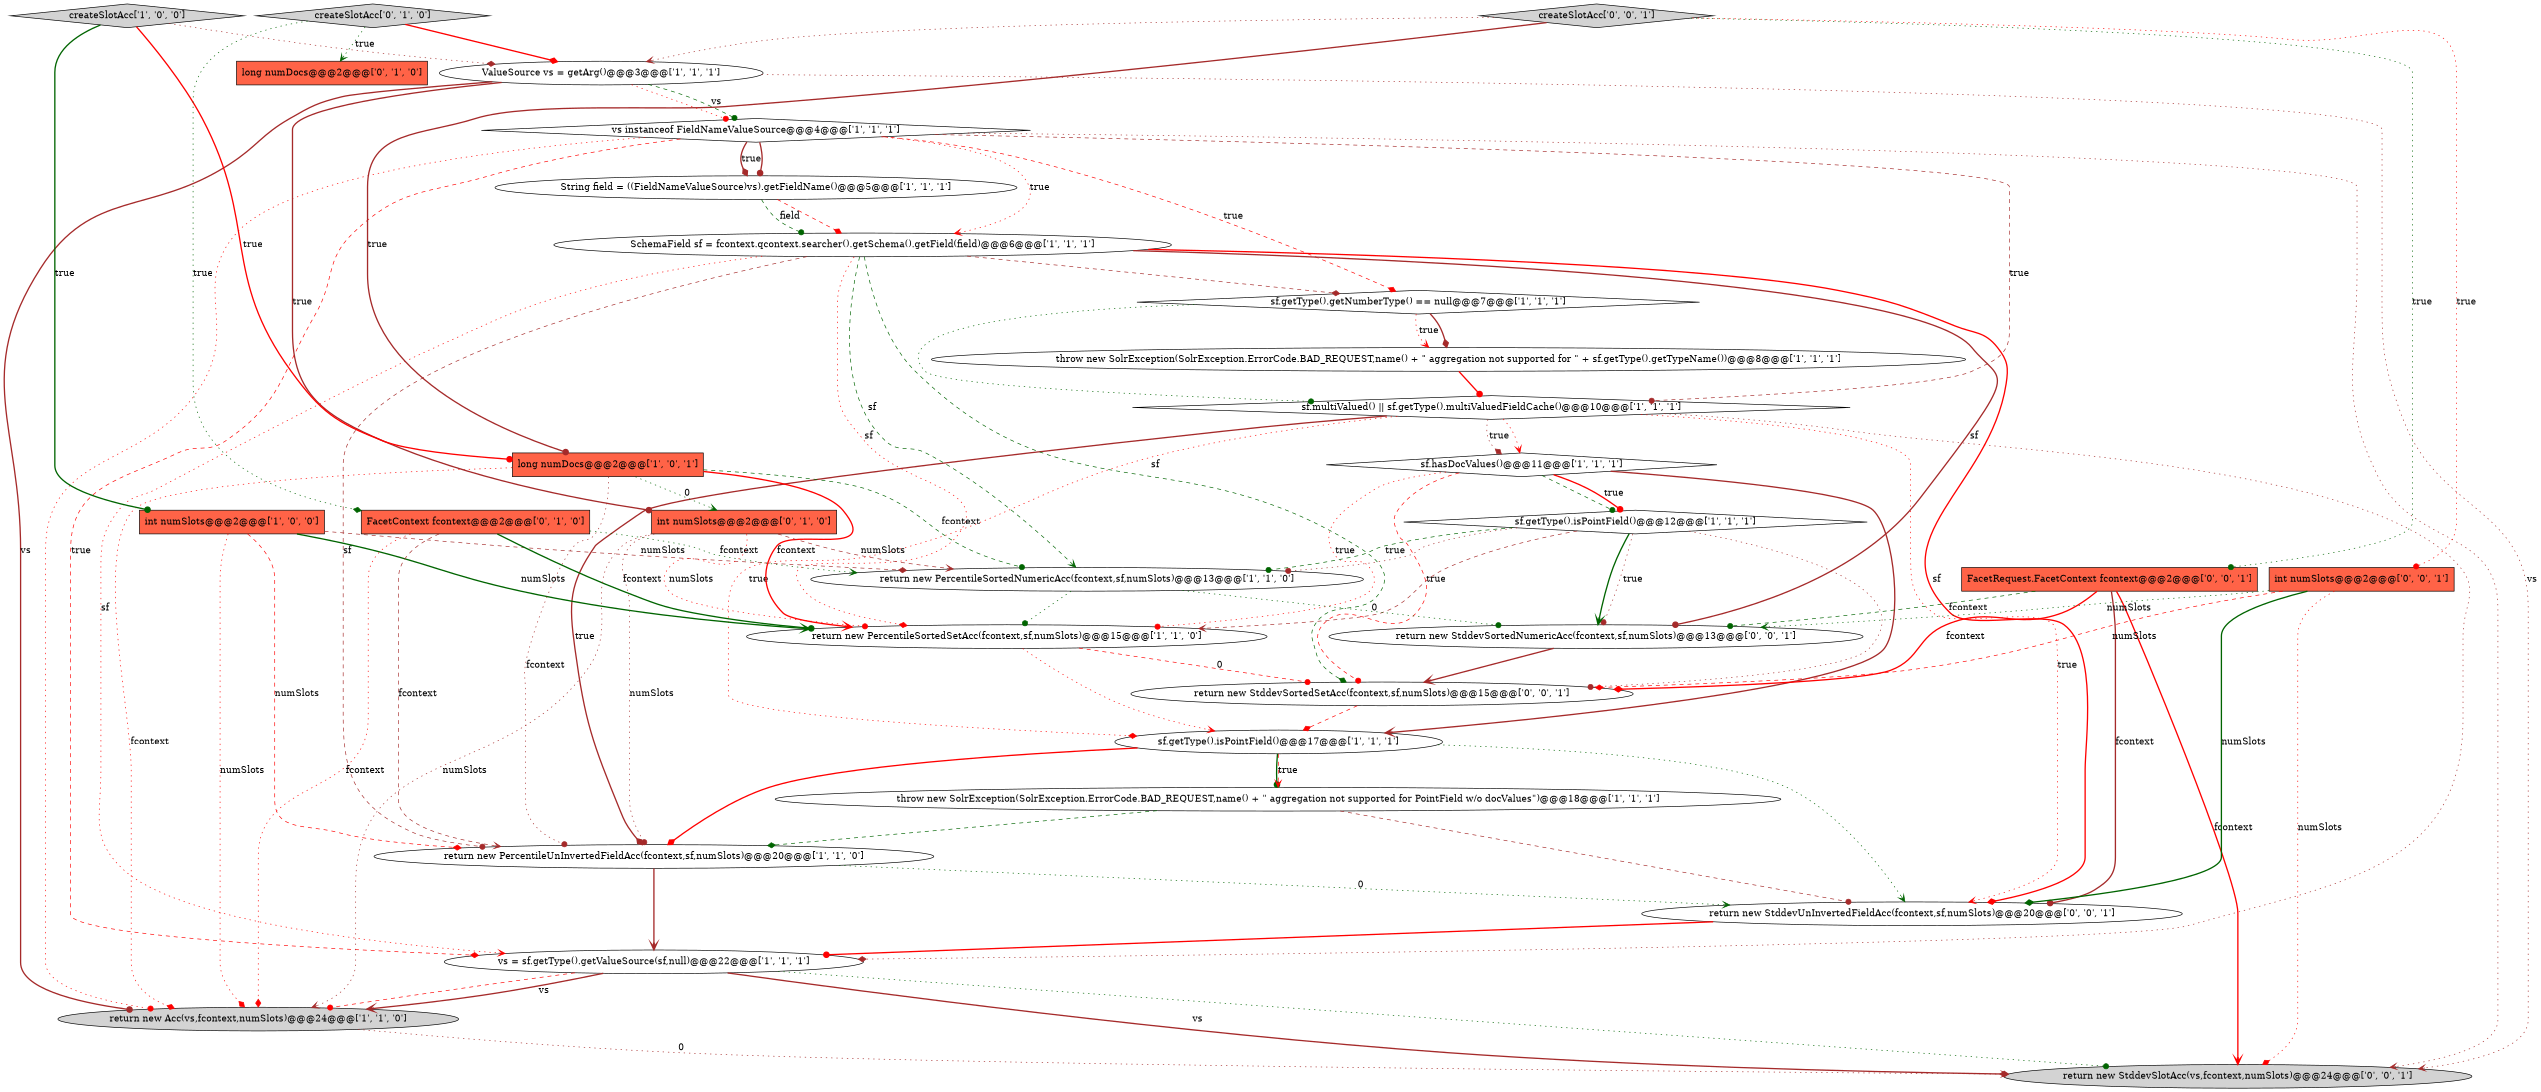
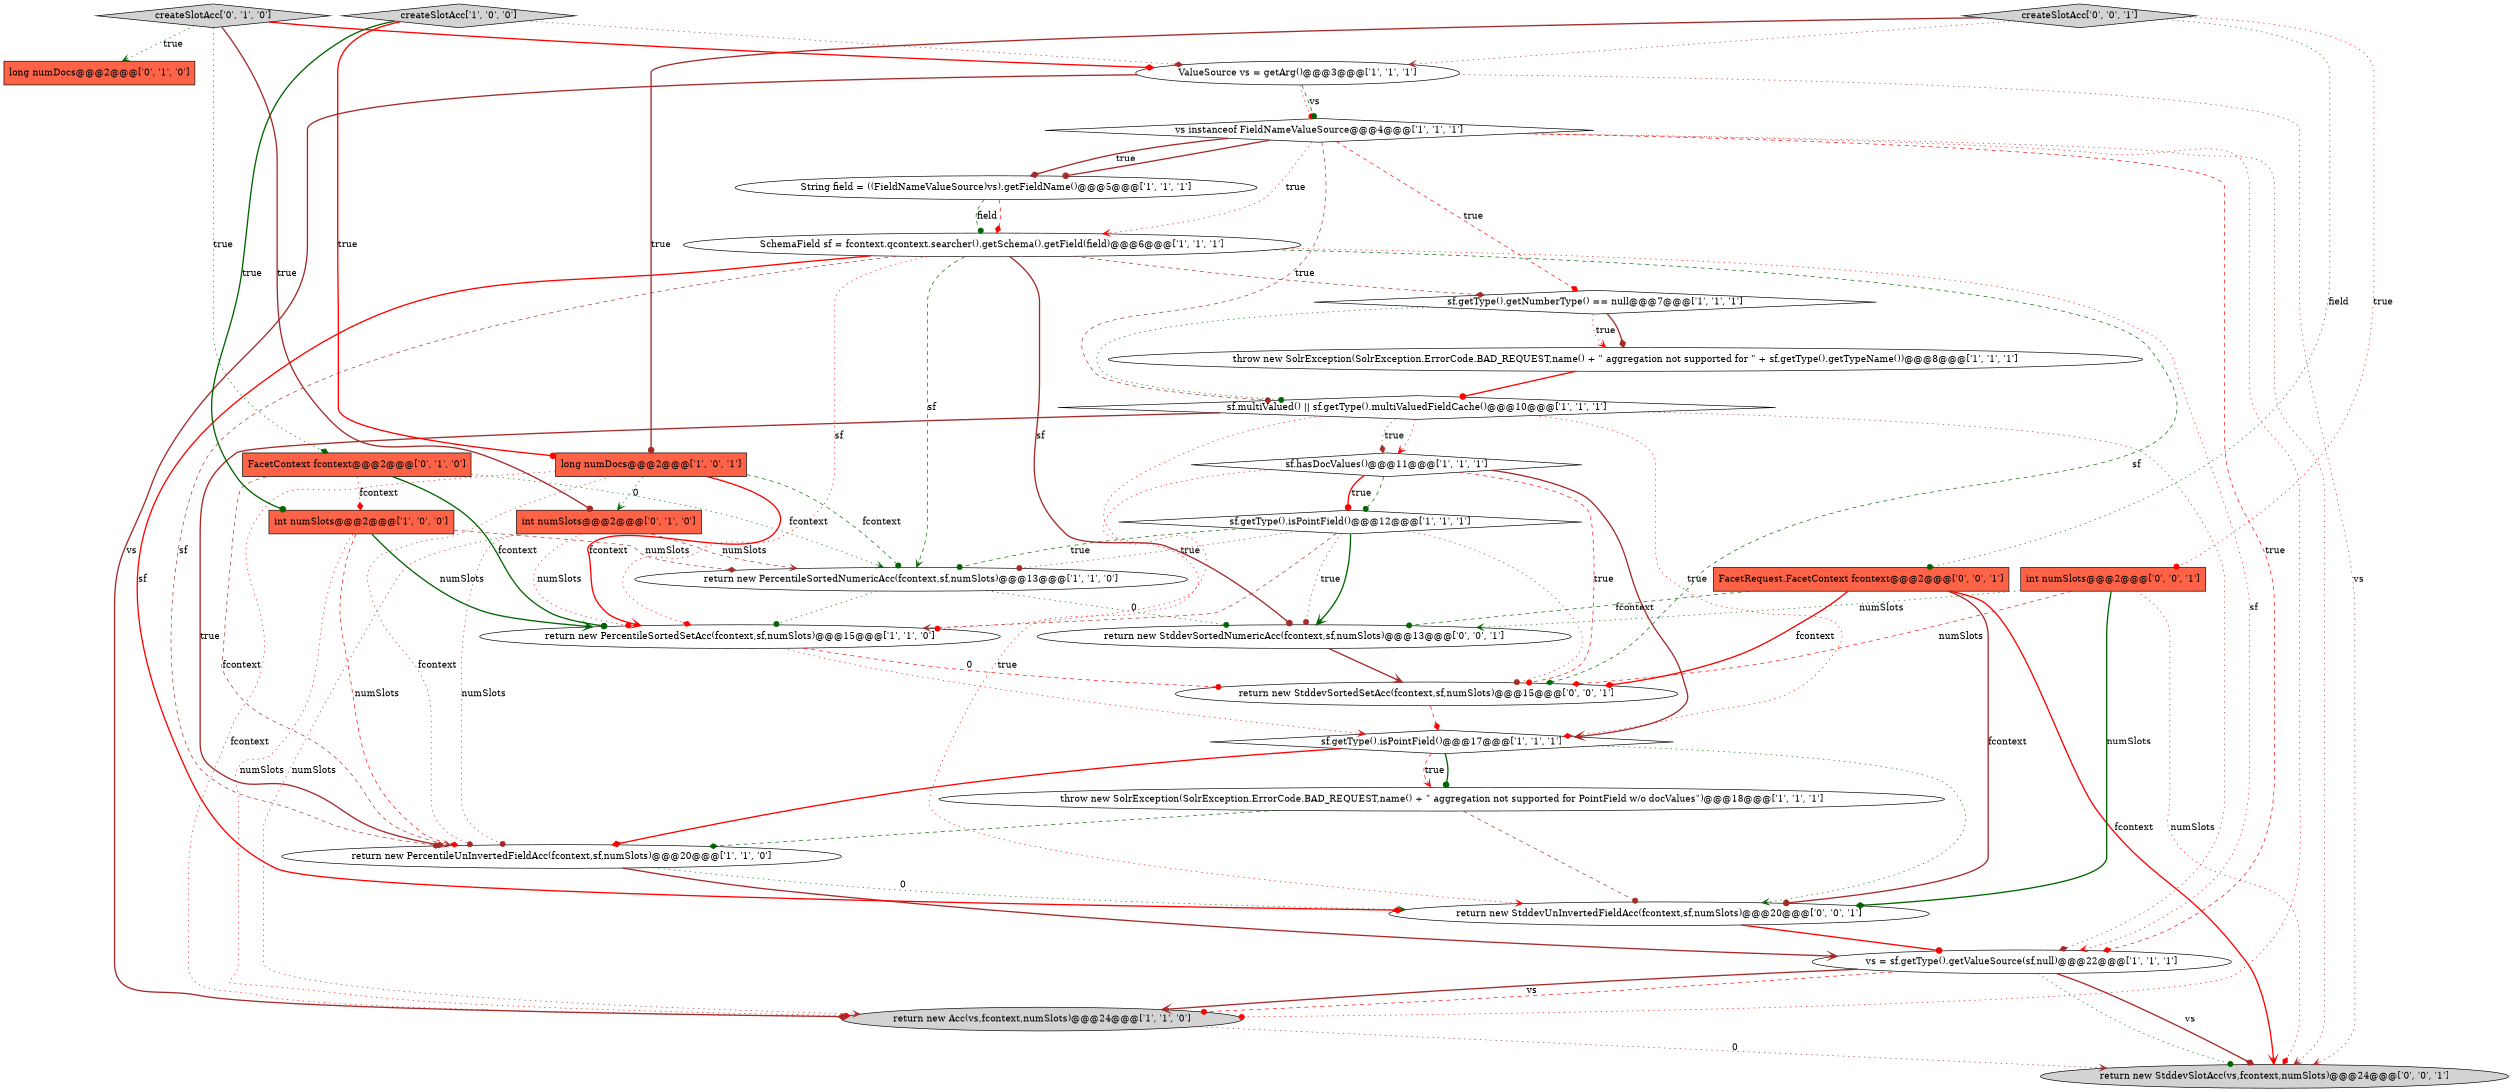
(2423, 302) -> (2339, 302)
(293, 335) -> (284, 345)
(1279, 742) -> (1442, 742)
(340, 771) -> (359, 493)
